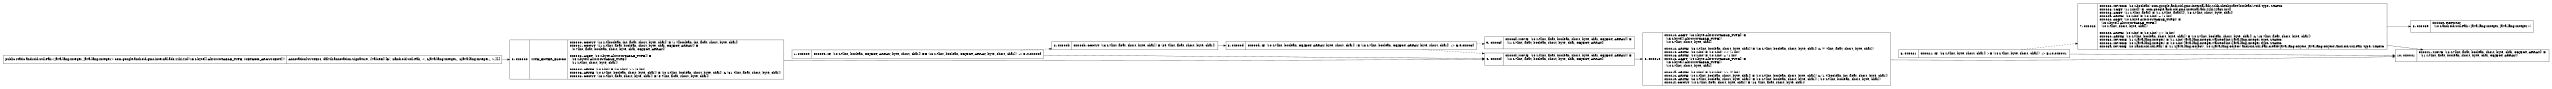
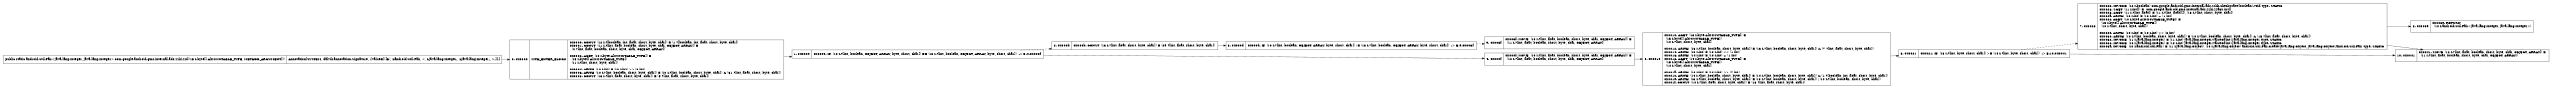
(1452, 51) -> none
(2142, 59) -> (1894, 56)
(1133, 61) -> (787, 57)
